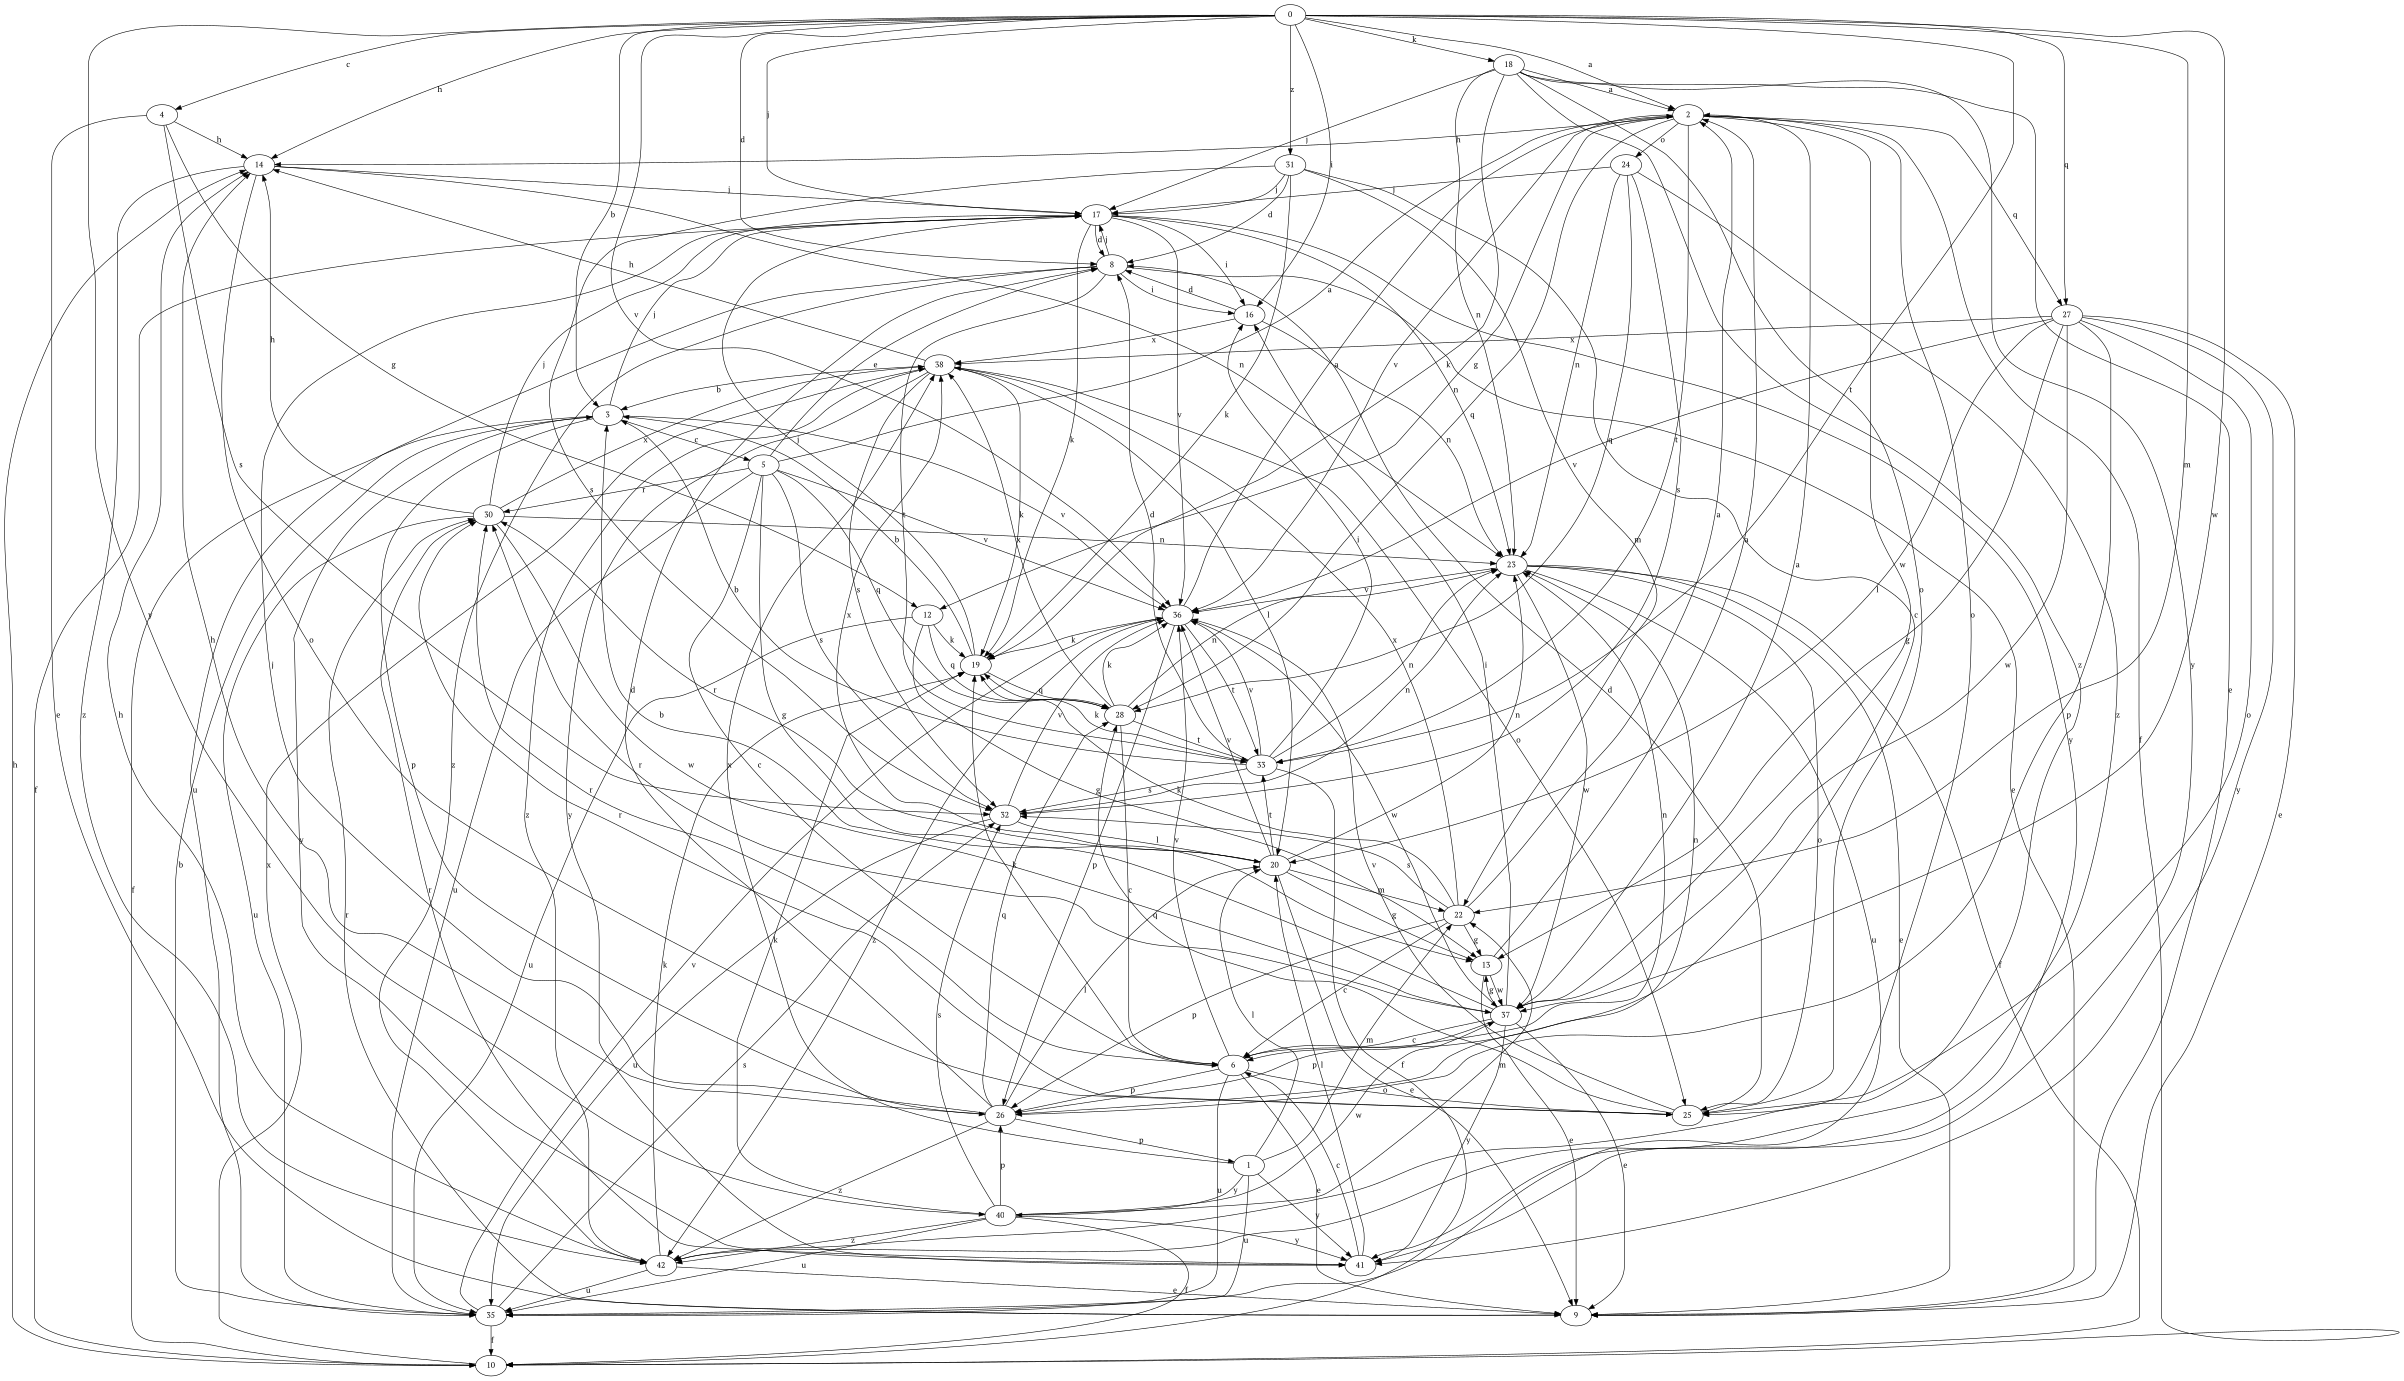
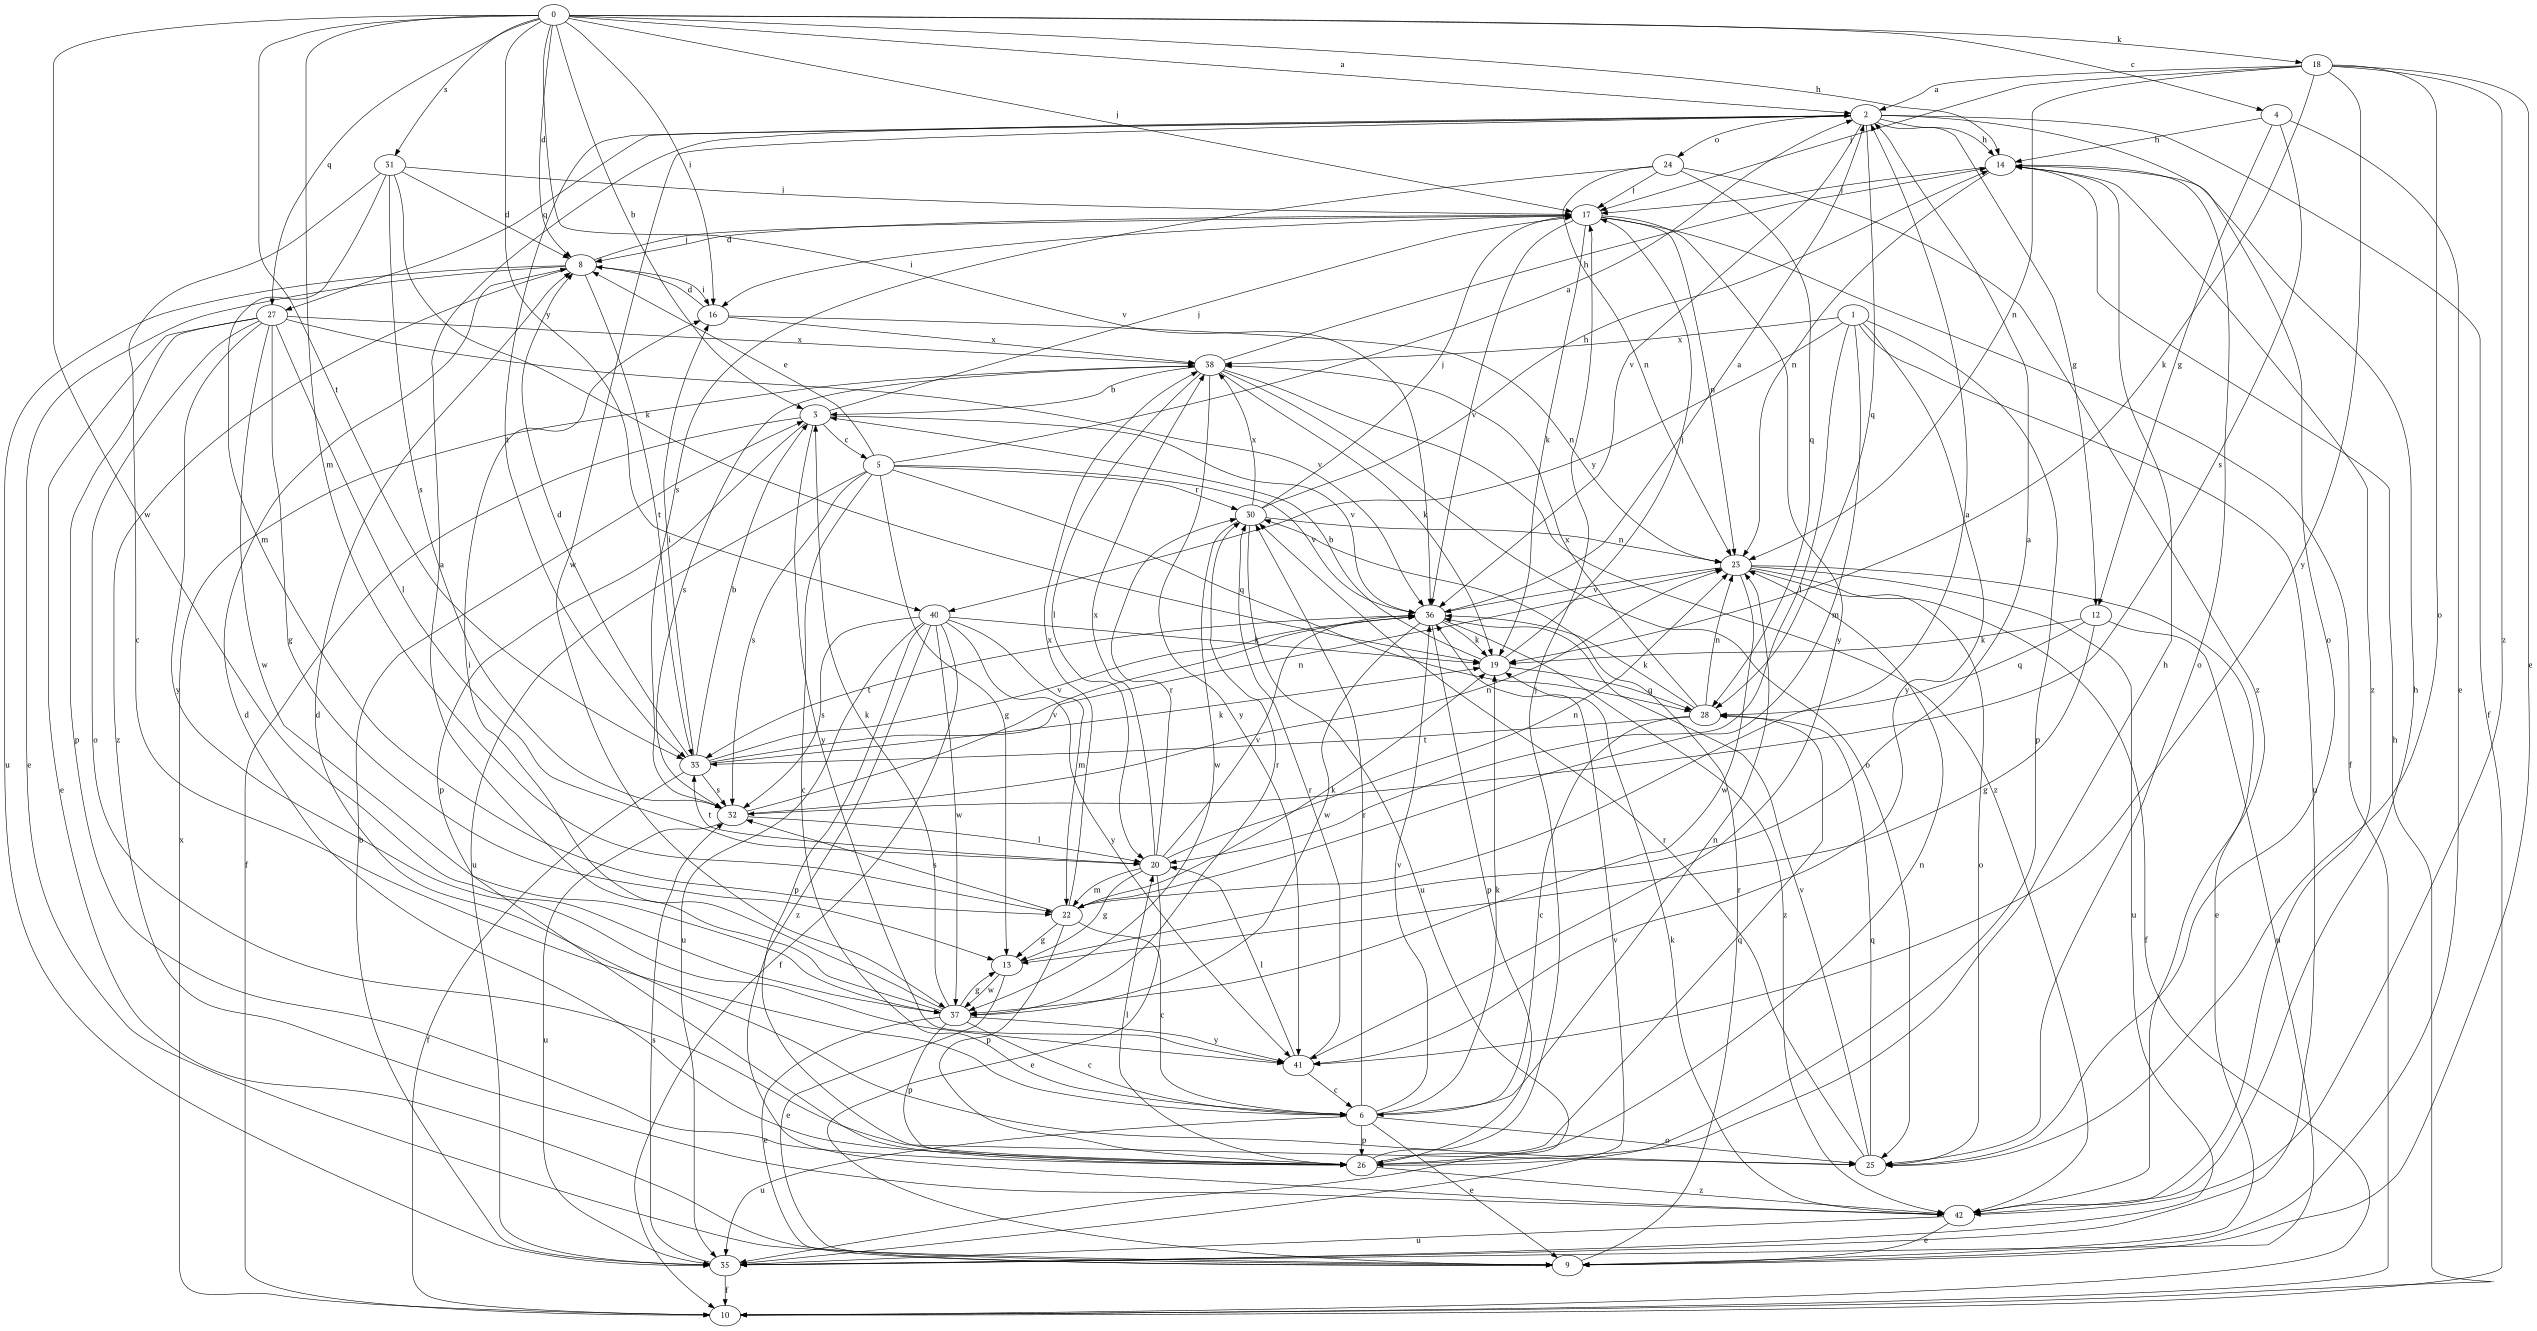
(1292, 90) -> (446, 90)
(662, 715) -> (867, 715)
(1122, 1140) -> (2001, 914)
